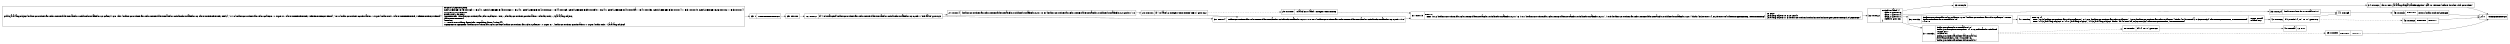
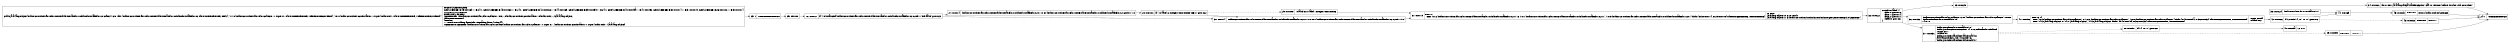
(2085, 11) -> none
